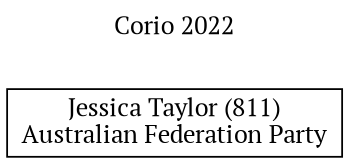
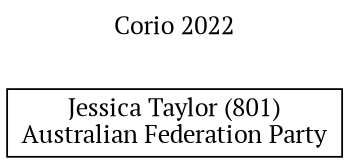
(175, 123) -> (175, 123)
